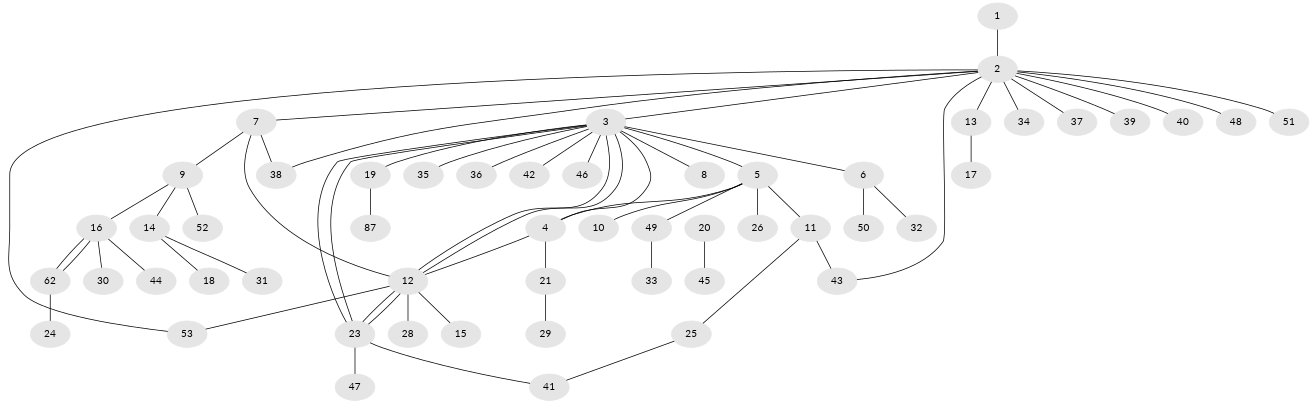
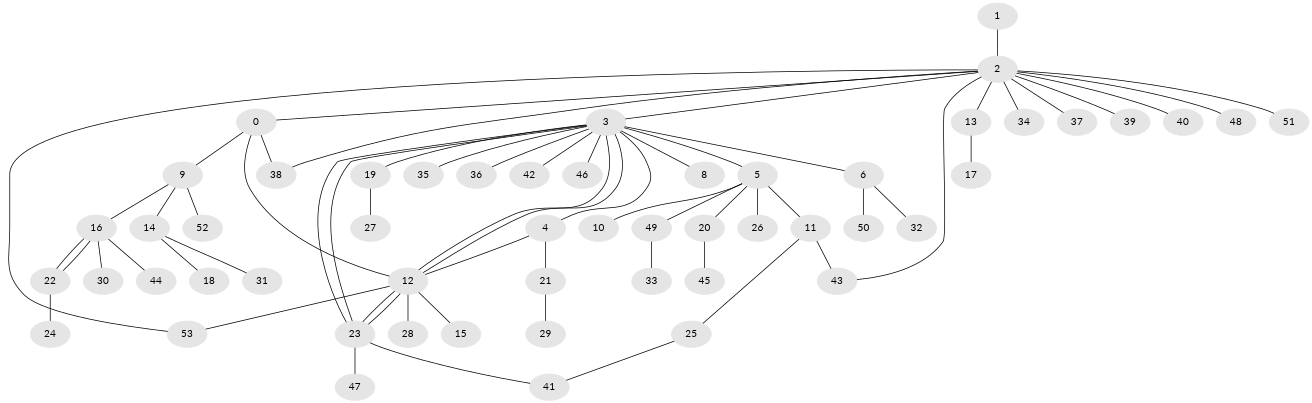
(256, 122) -> (256, 122)
(652, 202) -> (731, 202)
(370, 228) -> (370, 228)
(50, 281) -> (50, 281)
